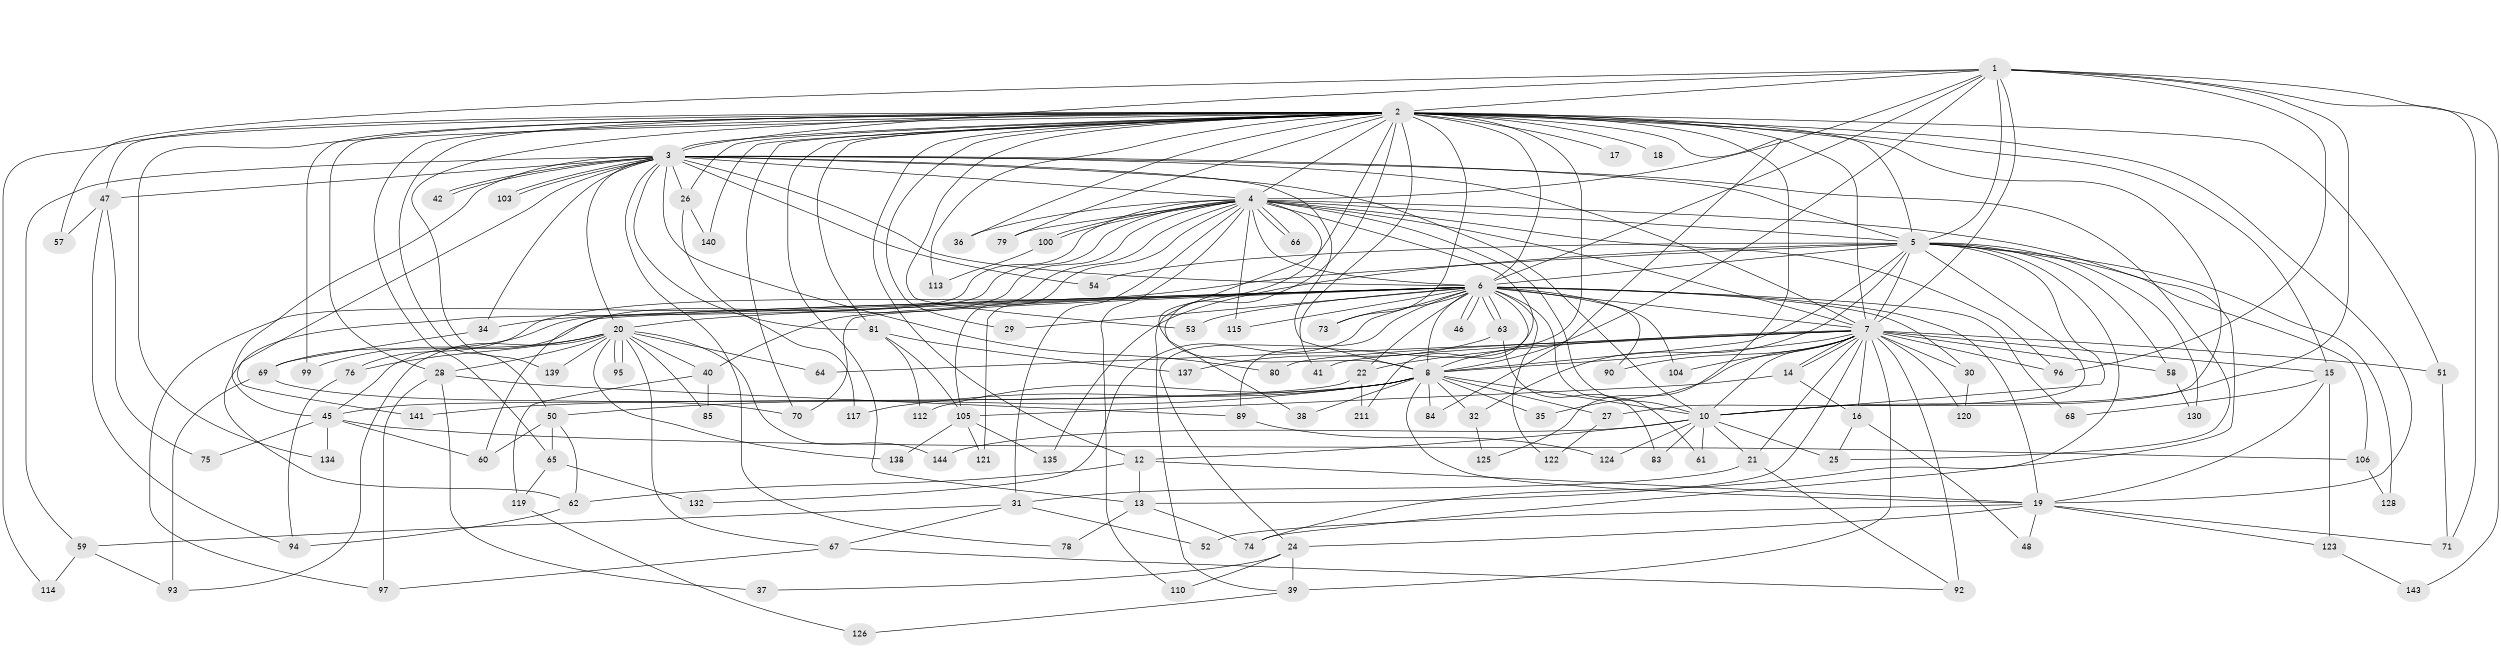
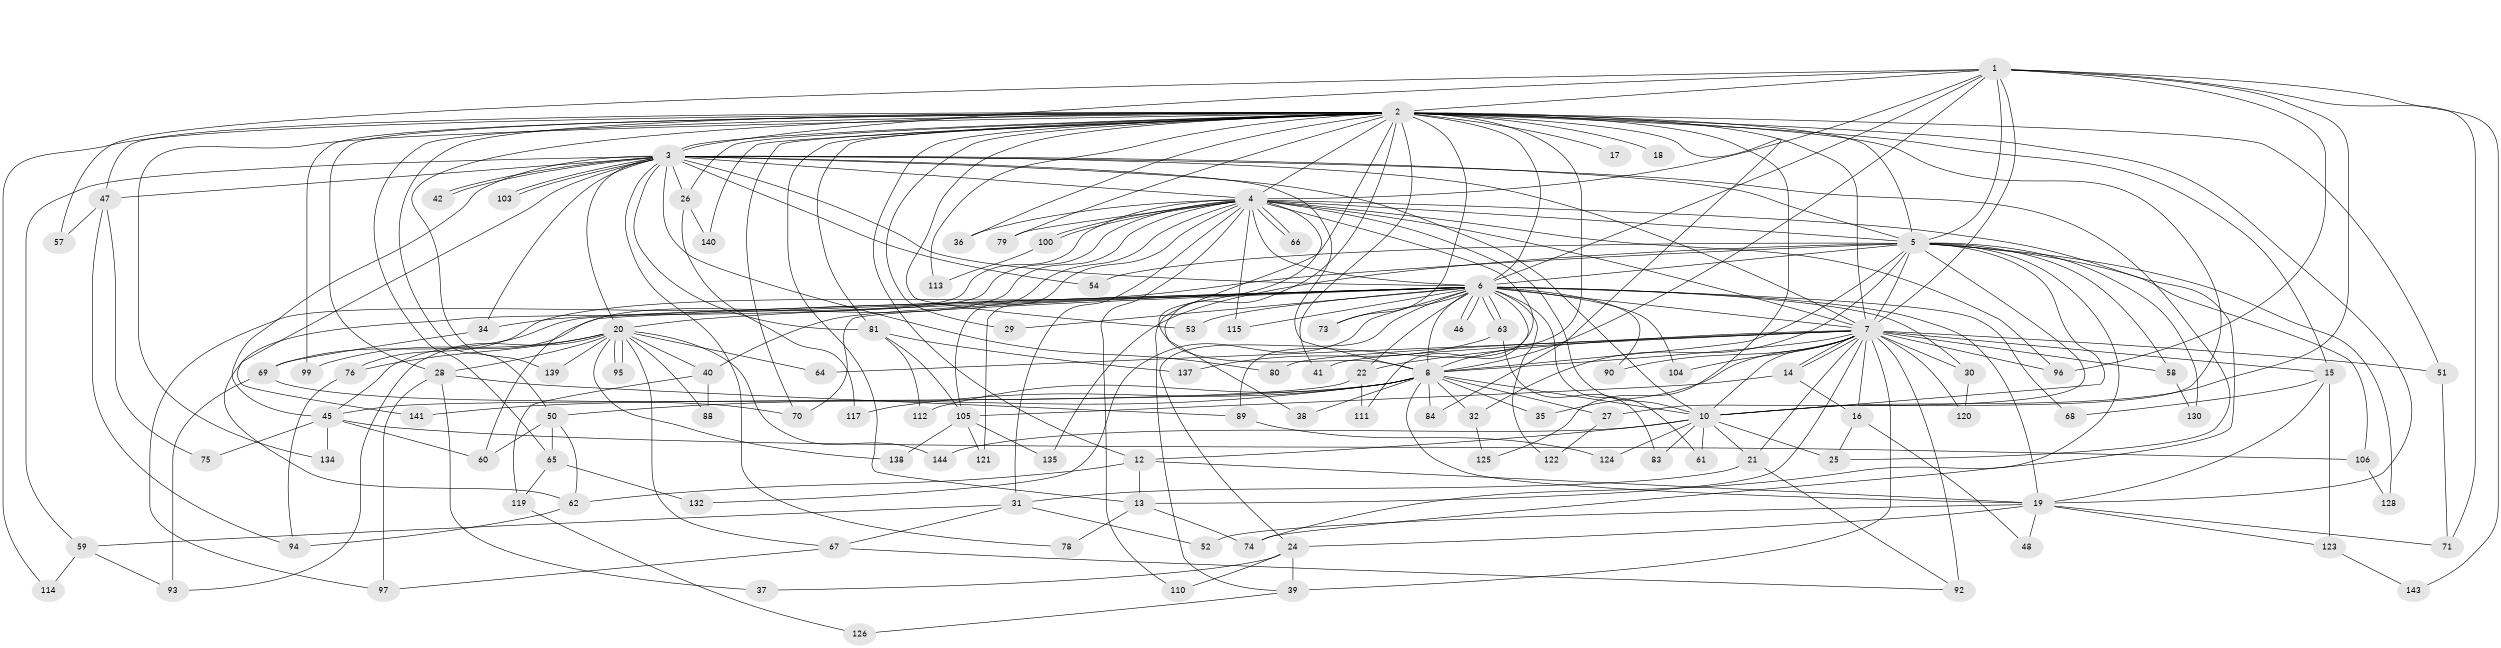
(708, 417) -> (708, 417)
(1362, 417) -> (1362, 417)
